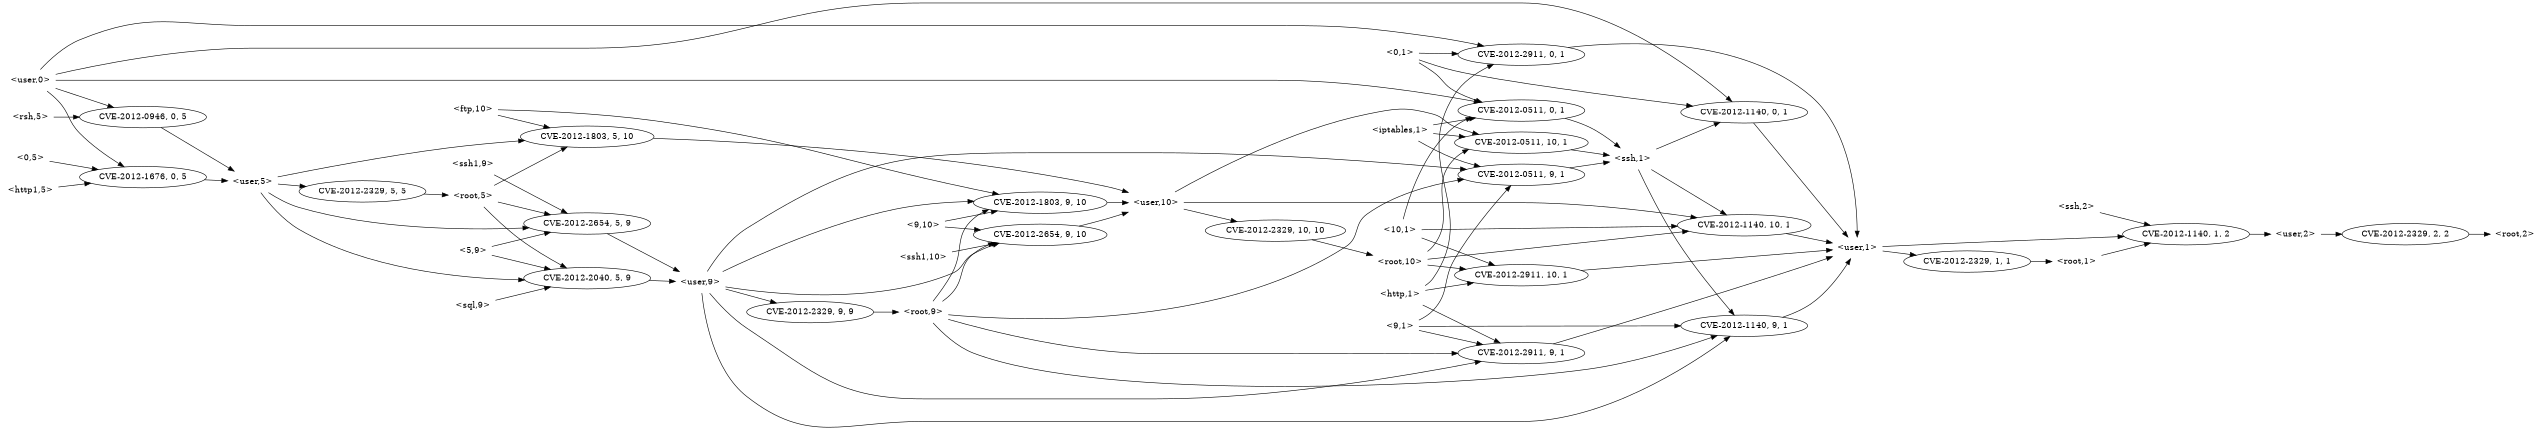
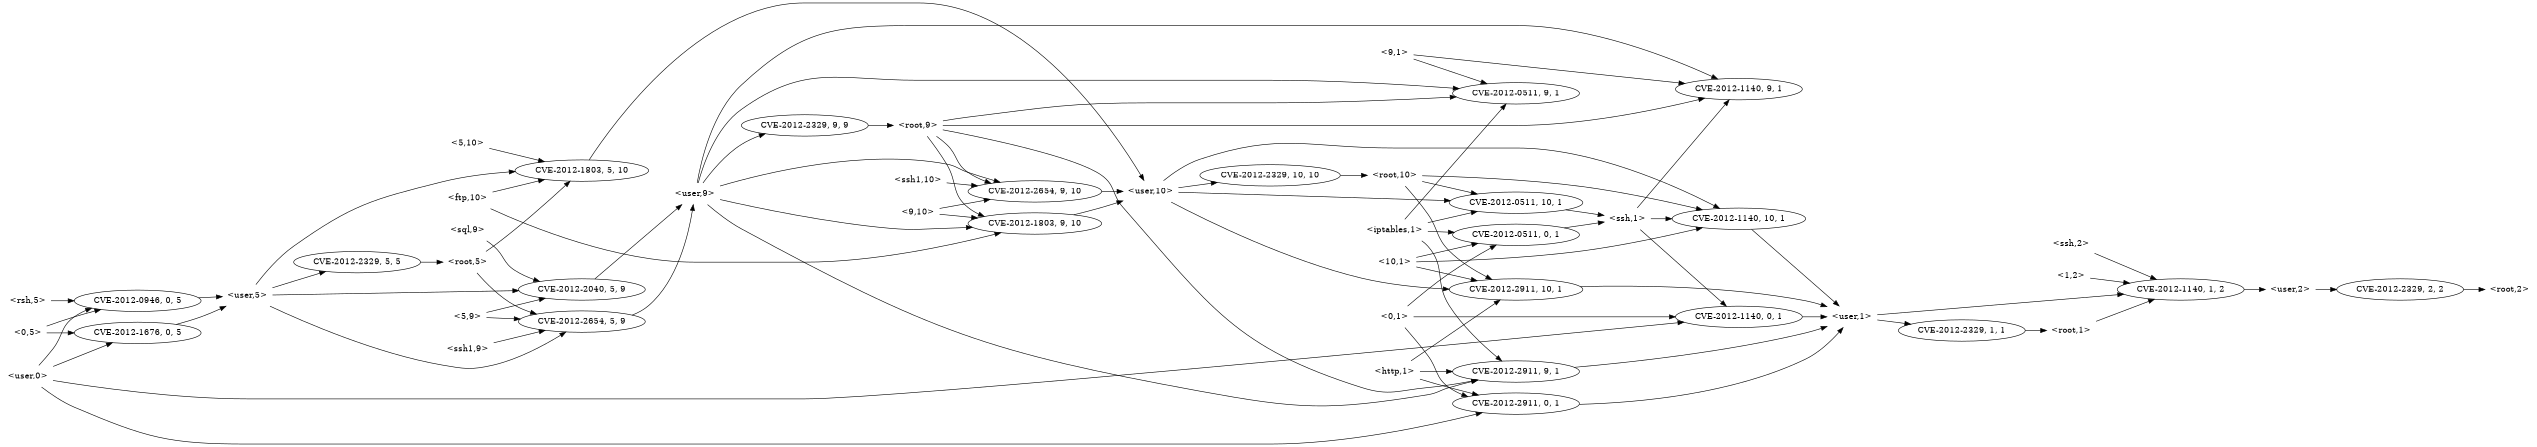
(766, 80) -> none
none -> (468, 143)
(1587, 165) -> none
(31, 190) -> none
(516, 236) -> none
none -> (1303, 260)
none -> (2071, 276)
(1820, 297) -> none
none -> (66, 320)
(1448, 337) -> (1449, 305)
